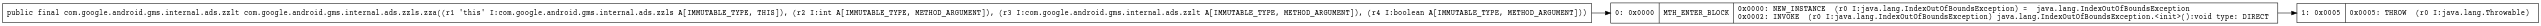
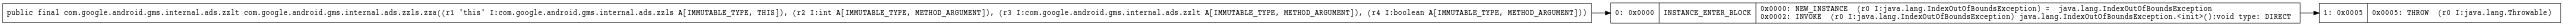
(1696, 13) -> (1708, 13)
